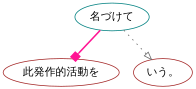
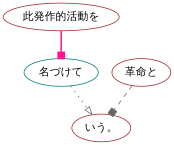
(90, 42) -> (61, 41)
none -> (141, 72)
